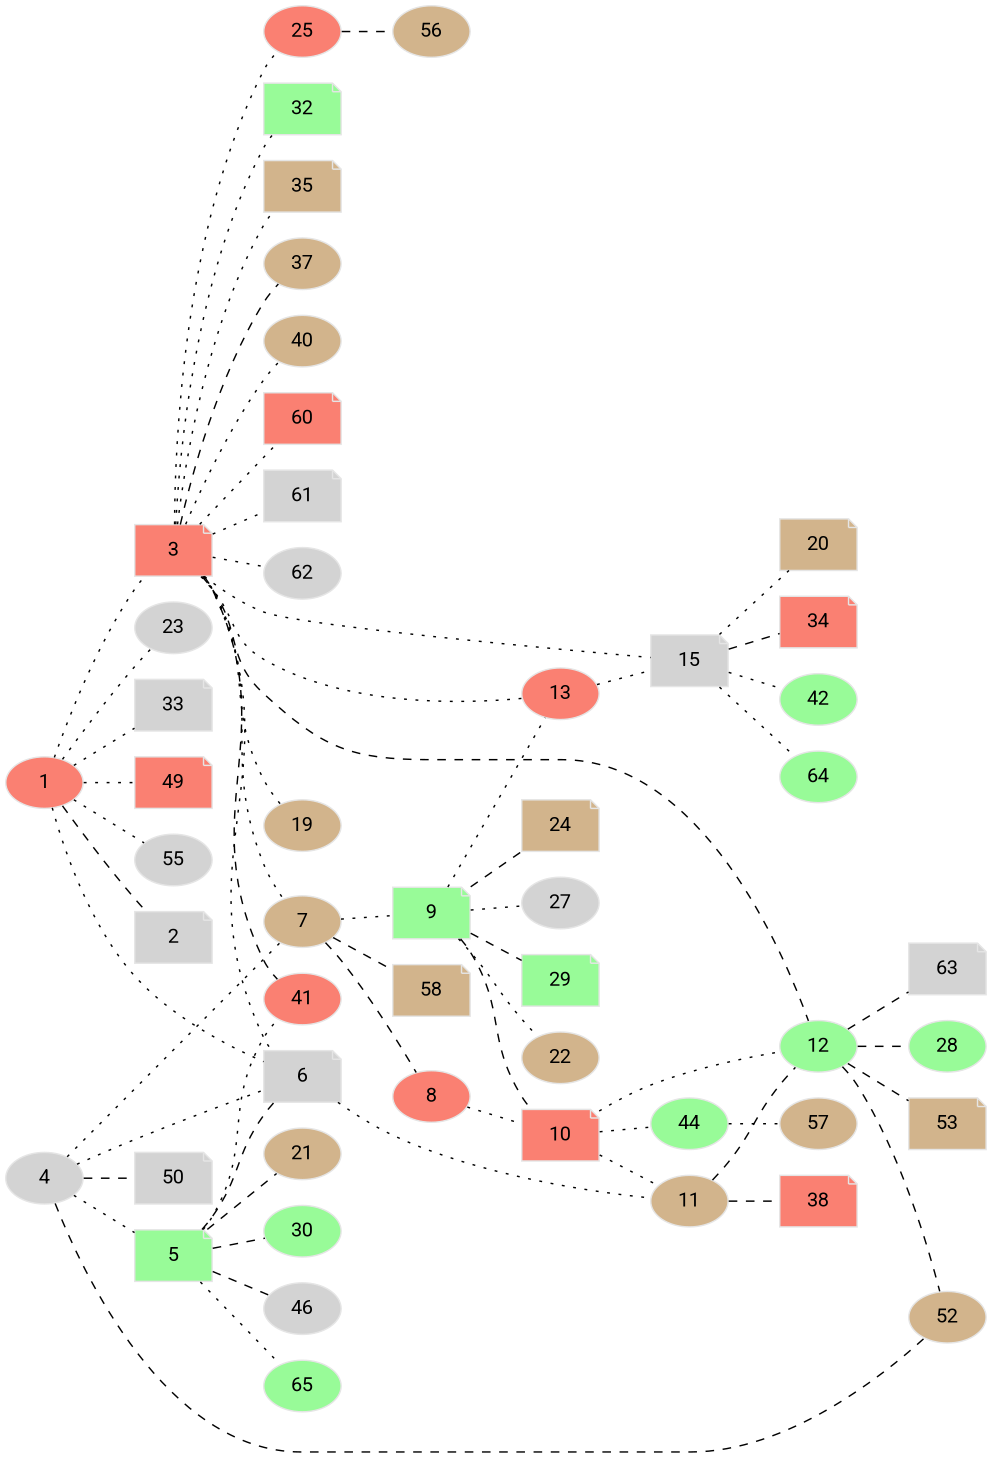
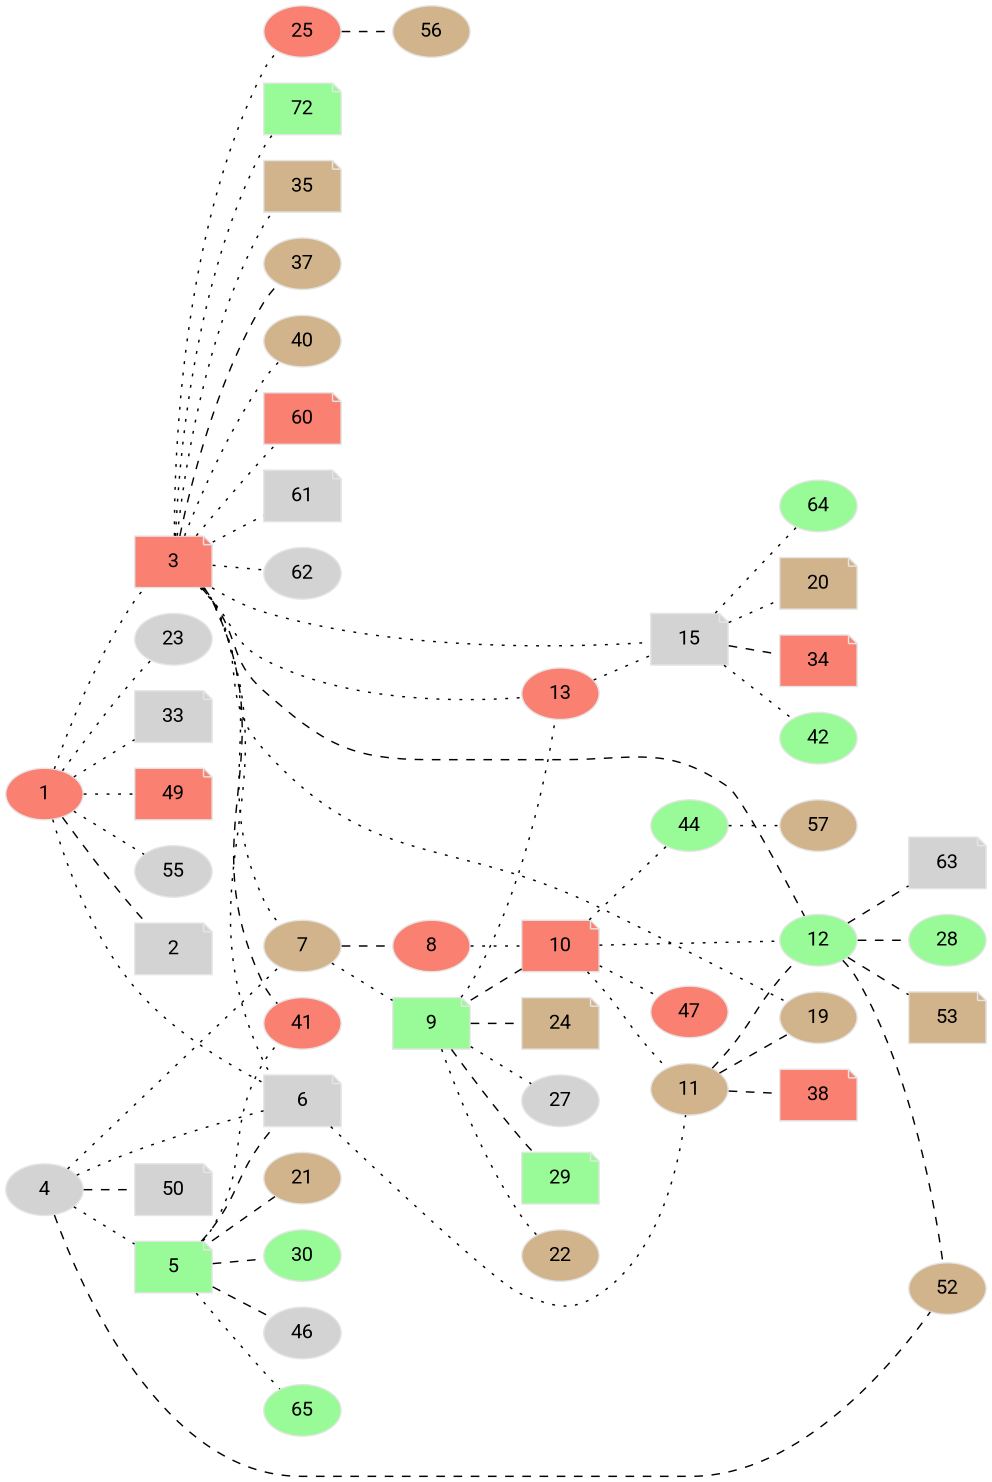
(302, 109) -> (302, 109)
(431, 990) -> none
none -> (689, 1012)
none -> (754, 1054)
